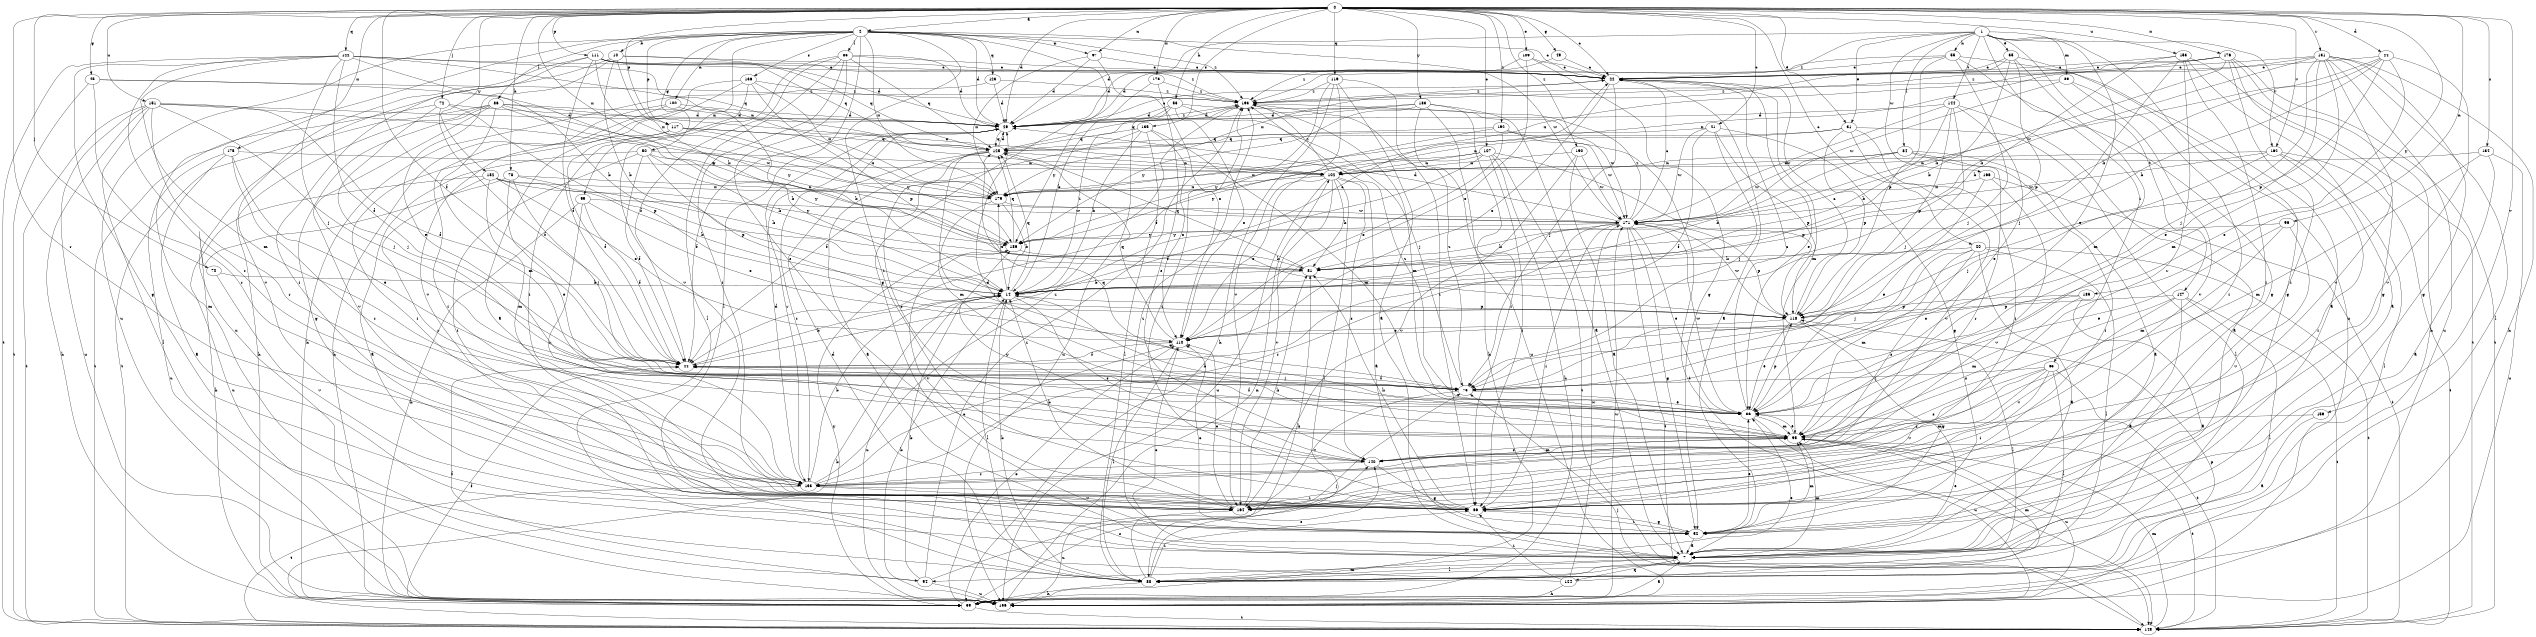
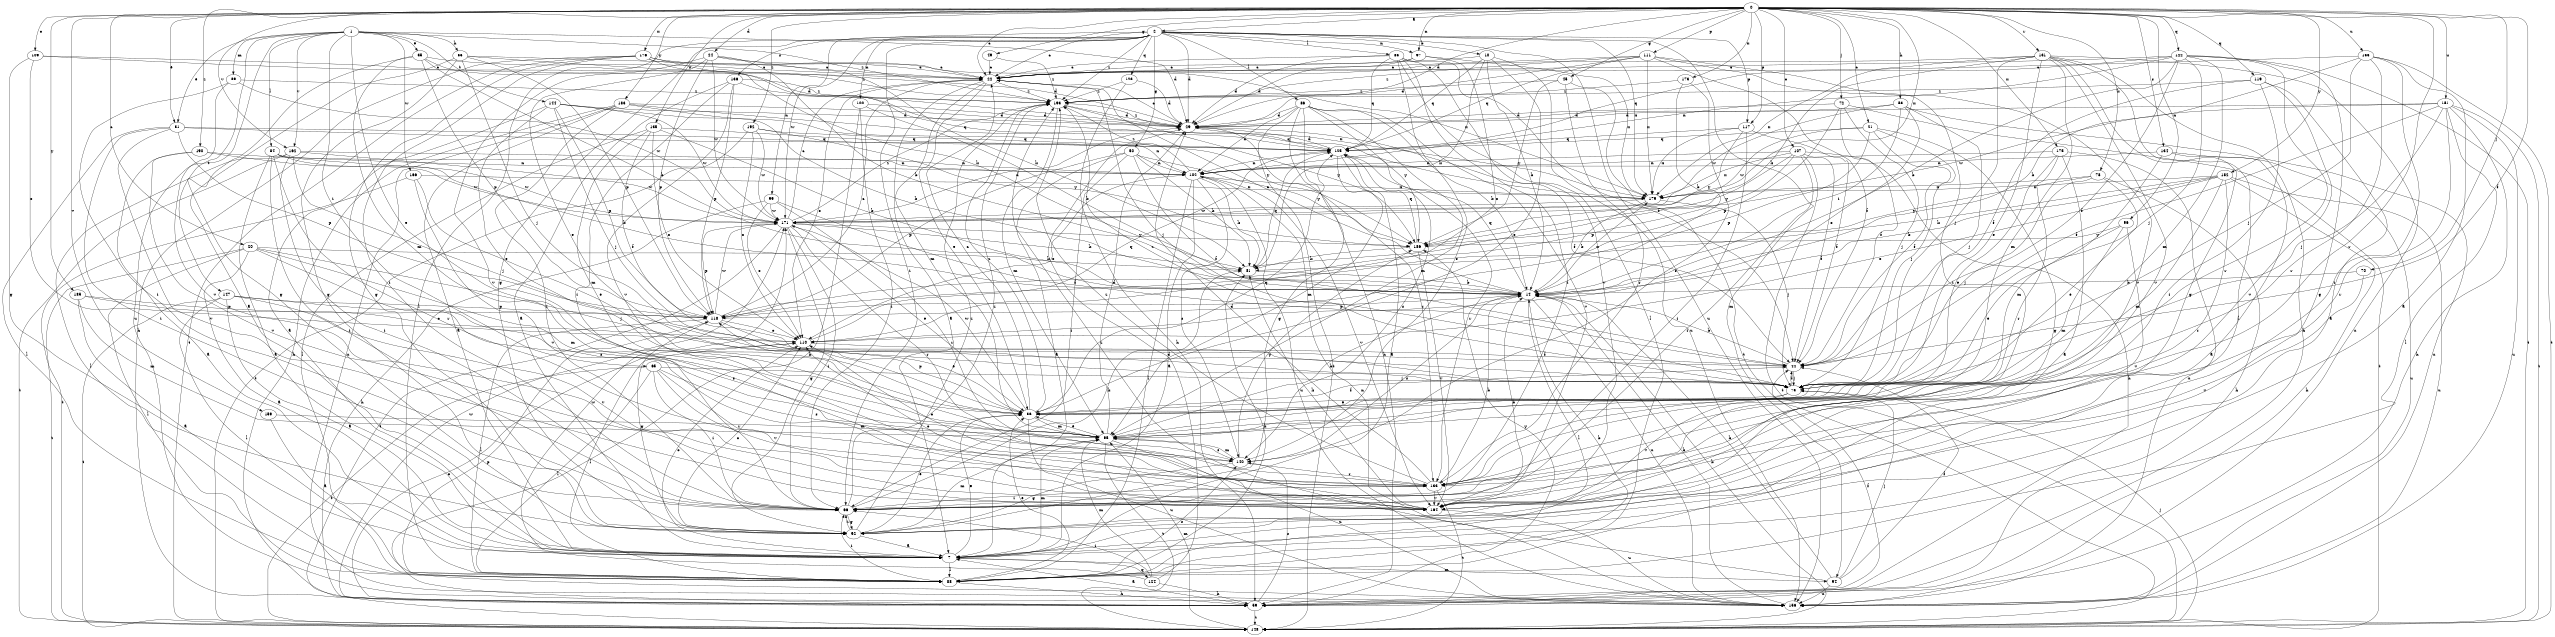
(1214, 349) -> (1966, 578)
